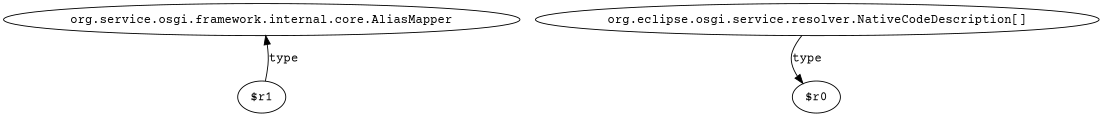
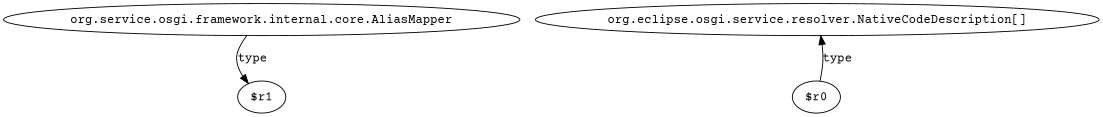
(791, 55) -> (823, 63)
(268, 63) -> (237, 55)
